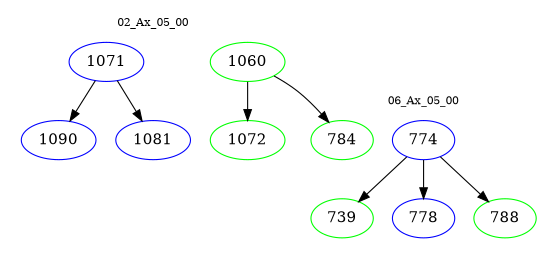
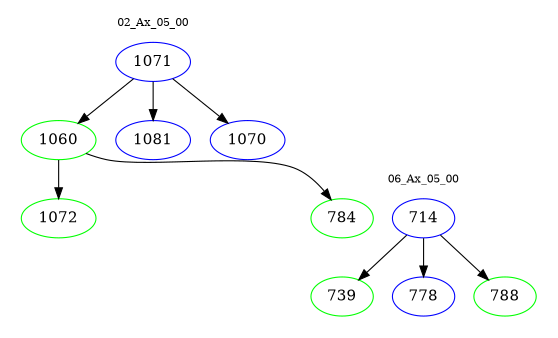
none -> (110, 97)
(59, 140) -> (248, 140)
(424, 140) -> (424, 218)
